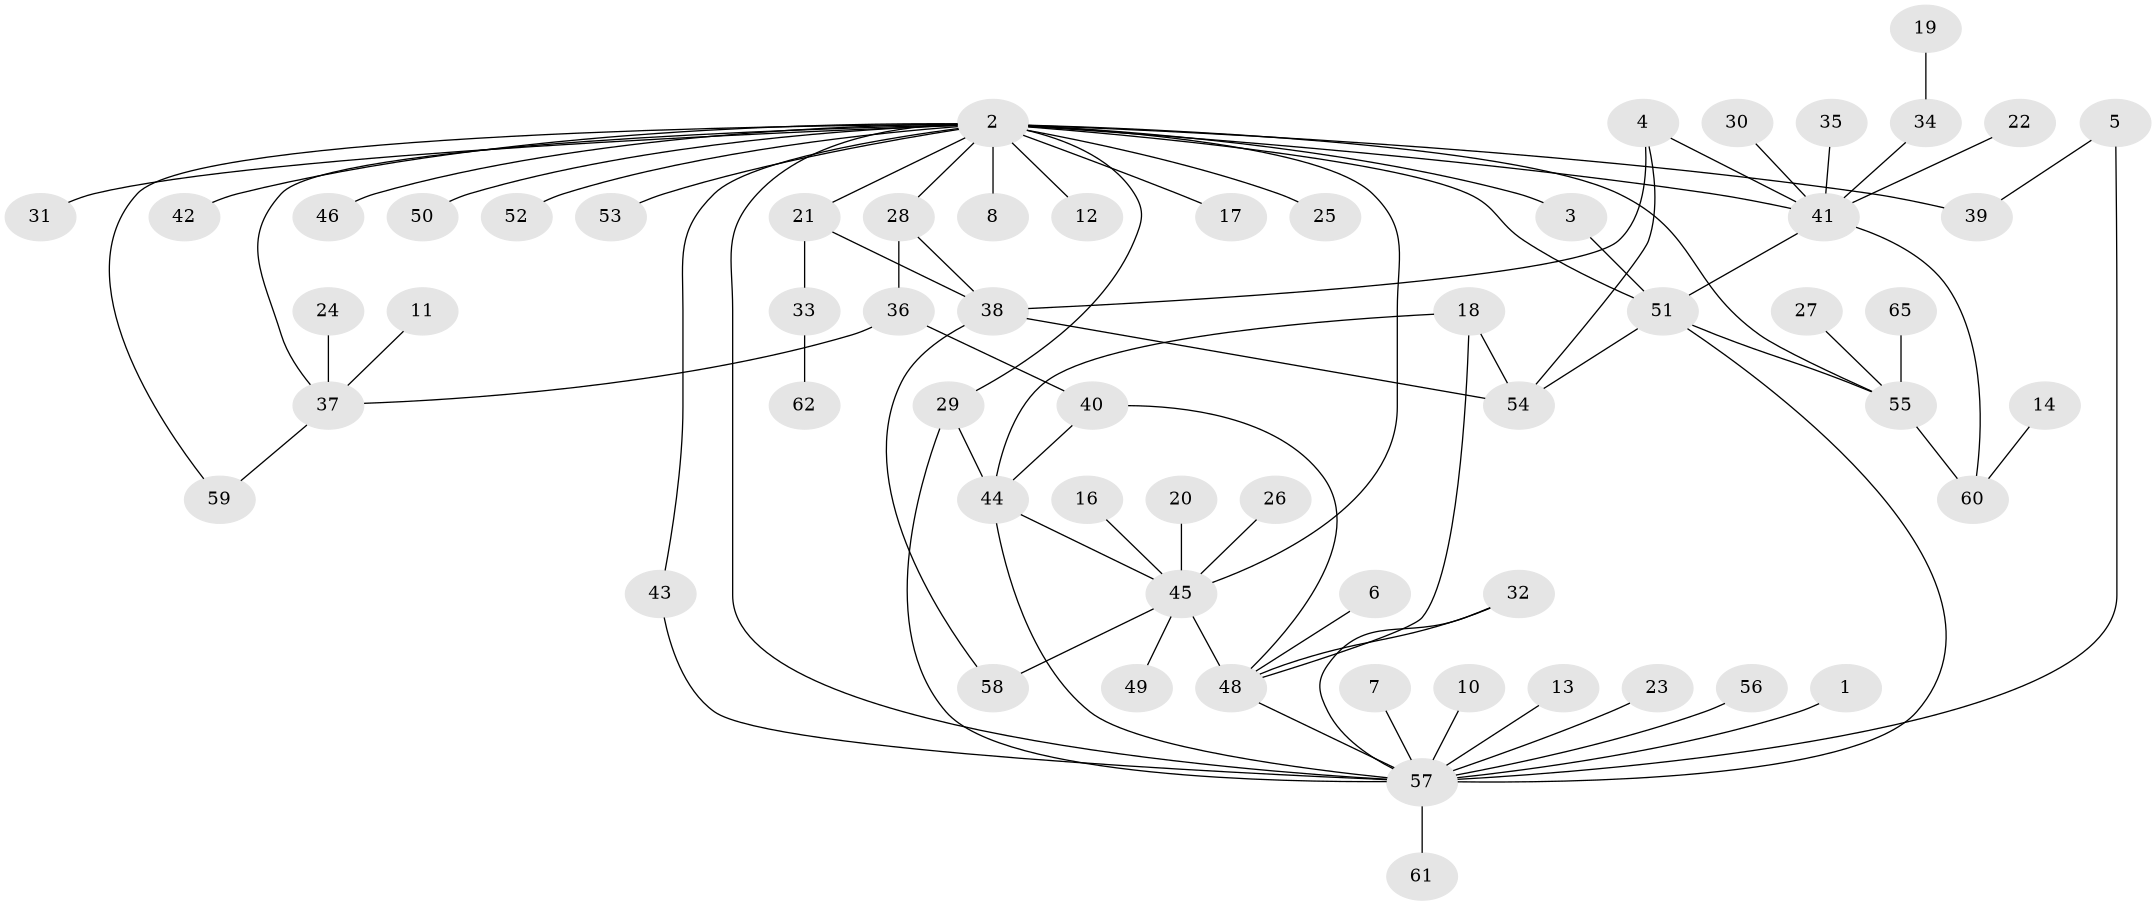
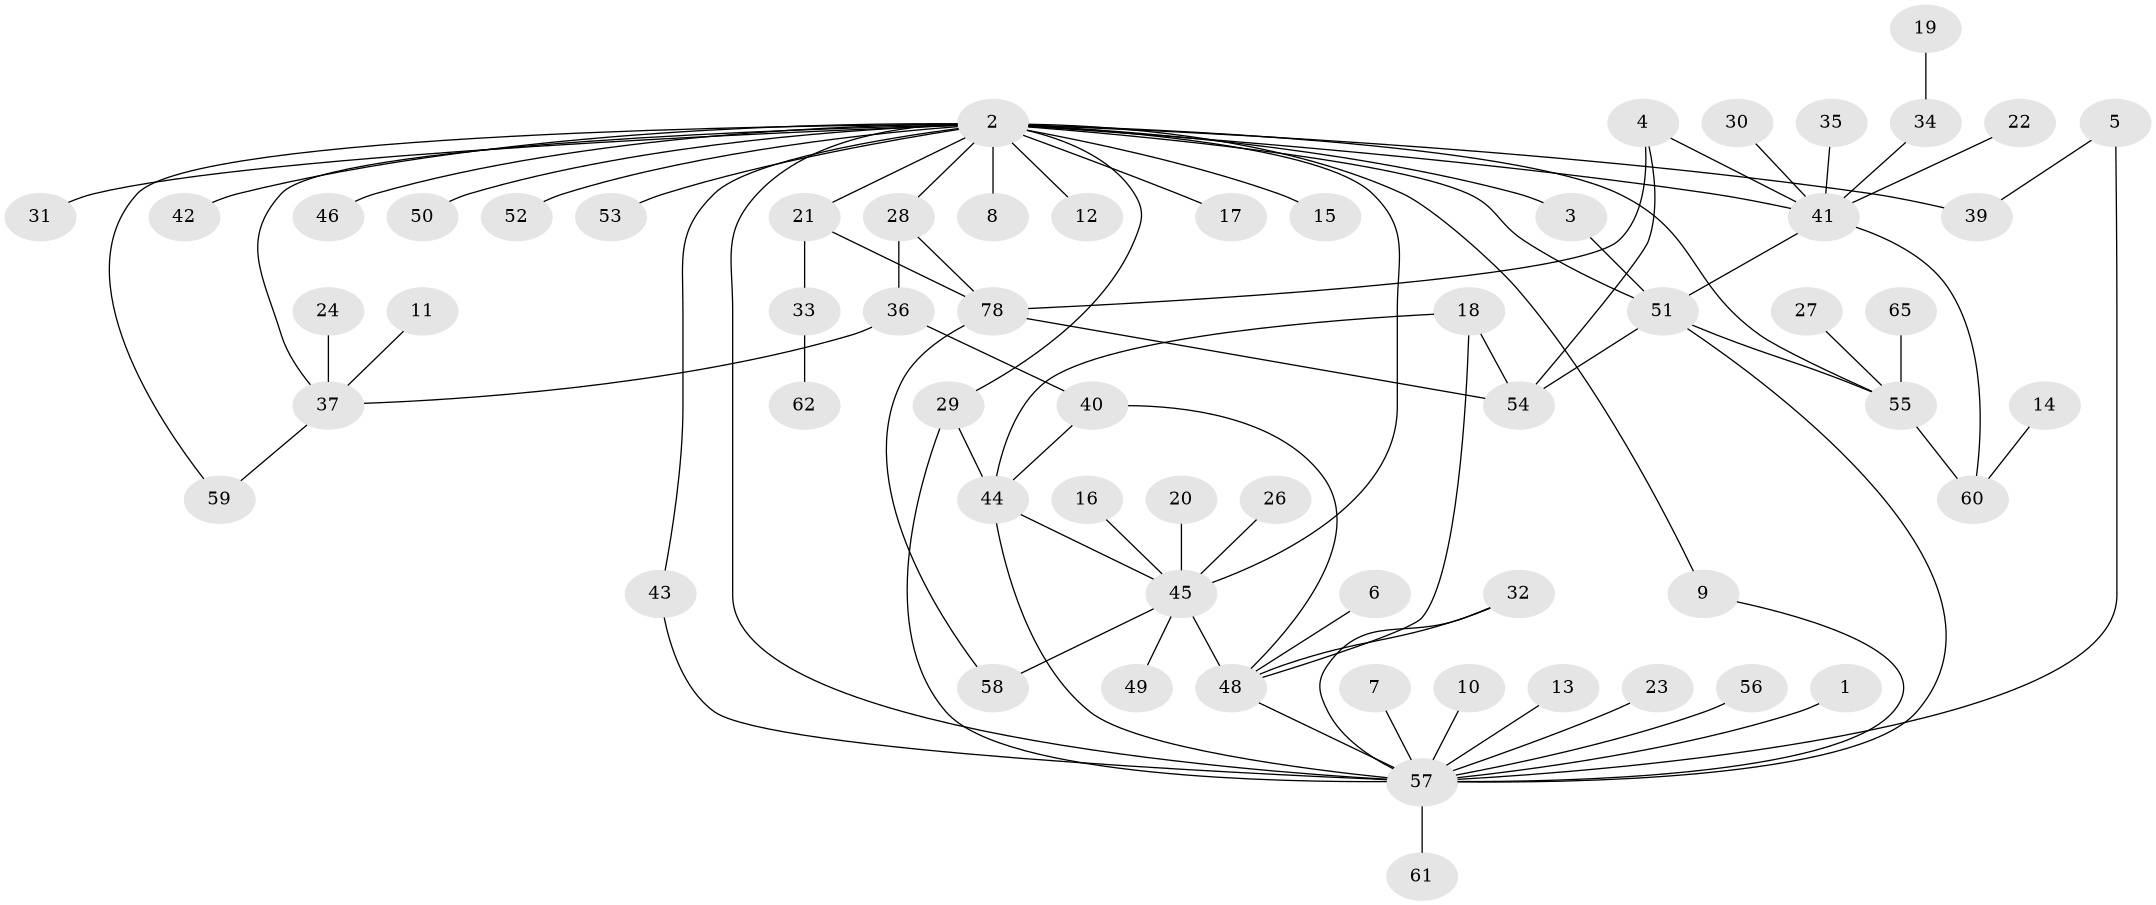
(1325, 217) -> (1325, 217)
(993, 311) -> (993, 311)
none -> (1703, 594)
